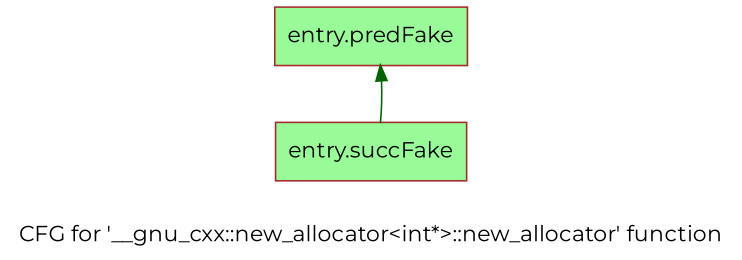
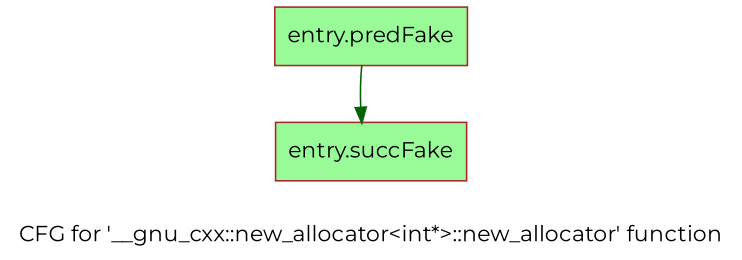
(382, 102) -> (361, 86)
